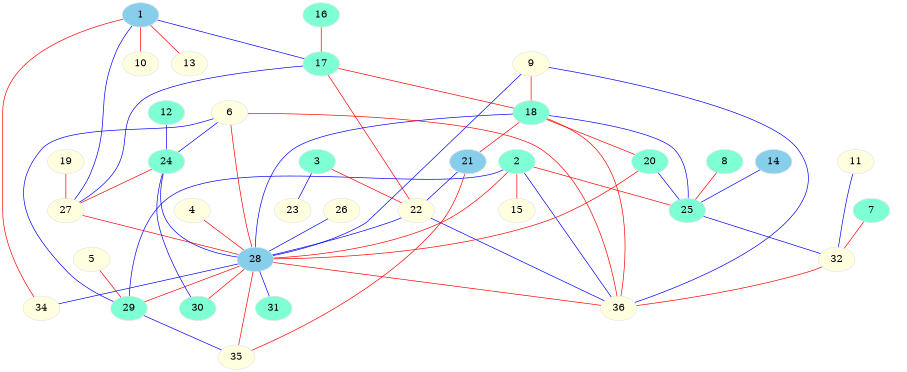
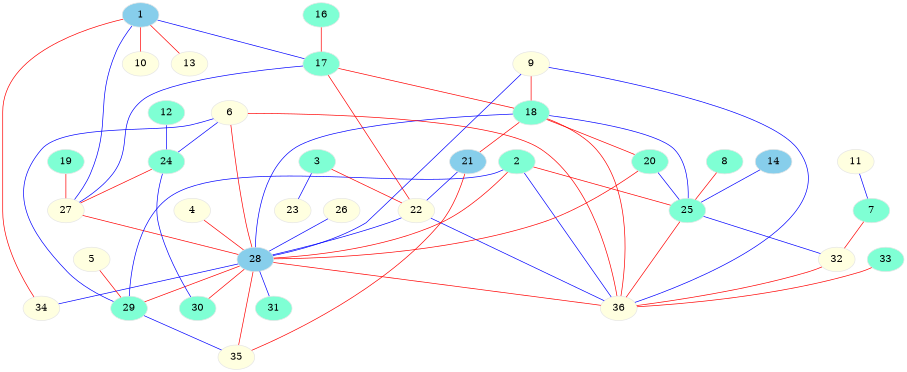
(66, 162) -> (66, 162)
(845, 210) -> (864, 186)
(517, 211) -> none
(178, 233) -> none
none -> (653, 259)
none -> (886, 259)
